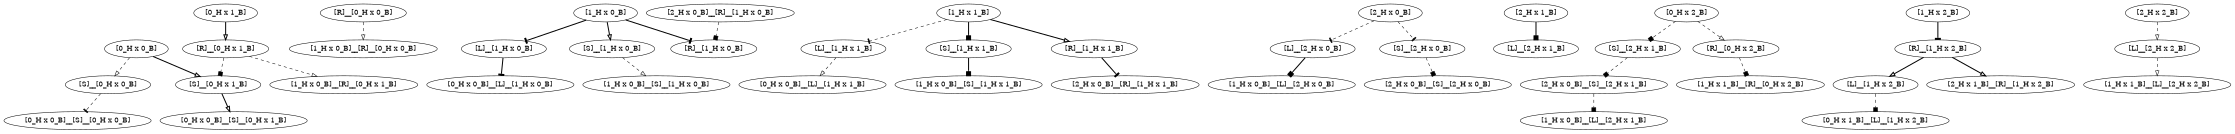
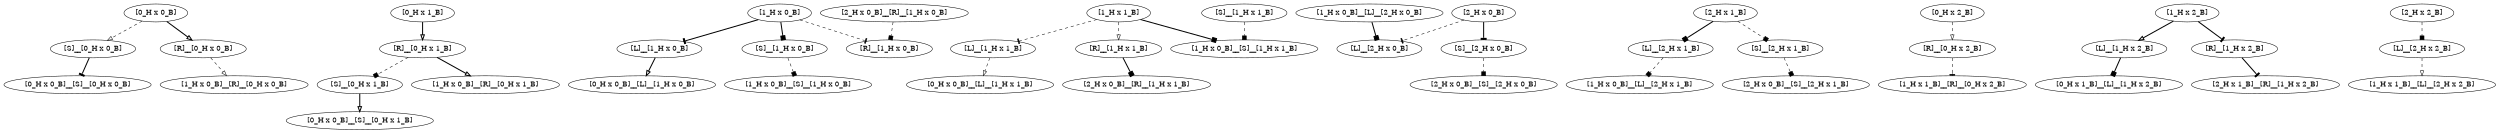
(608, 28) -> (782, 28)
(969, 28) -> (1176, 29)
(2157, 28) -> (2422, 28)
(1664, 29) -> (1750, 29)
(657, 30) -> (832, 30)
(1027, 30) -> (1119, 28)
(1405, 30) -> (1484, 30)
(969, 64) -> (1244, 28)
(1742, 64) -> (1952, 66)
(632, 65) -> (790, 65)
(1299, 65) -> (1374, 29)
(1967, 65) -> (2249, 66)
(174, 66) -> (177, 29)
(281, 66) -> (451, 65)
(502, 66) -> (652, 64)
(1109, 66) -> (1126, 65)
(1909, 66) -> (2158, 29)
(1594, 100) -> (1657, 65)
(1876, 100) -> (2118, 64)
(94, 102) -> (86, 66)
